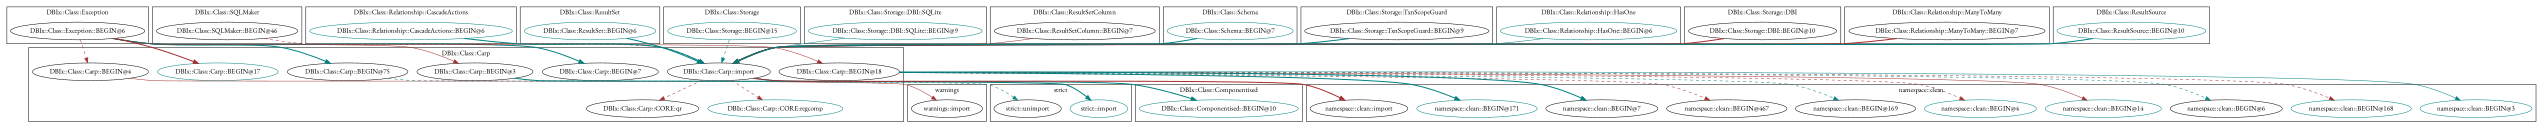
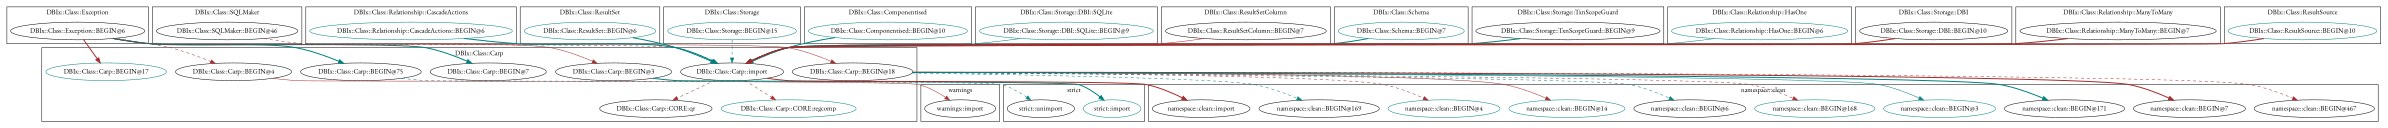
(1414, 44) -> (1506, 45)
(1242, 74) -> (1542, 74)
(973, 82) -> (793, 46)
(1477, 109) -> (2065, 109)
